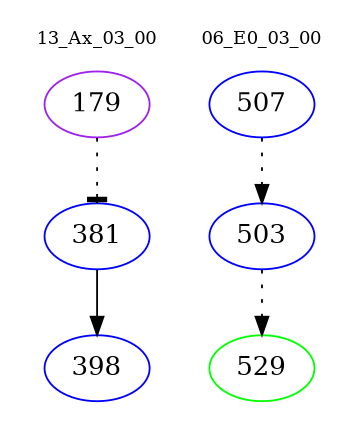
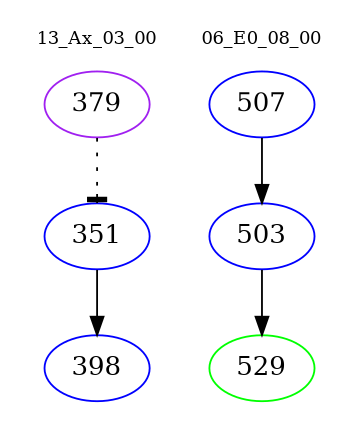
(262, 39) -> (262, 39)
(97, 104) -> (97, 104)
(262, 161) -> (262, 161)
(97, 236) -> (97, 236)
(262, 293) -> (262, 293)
